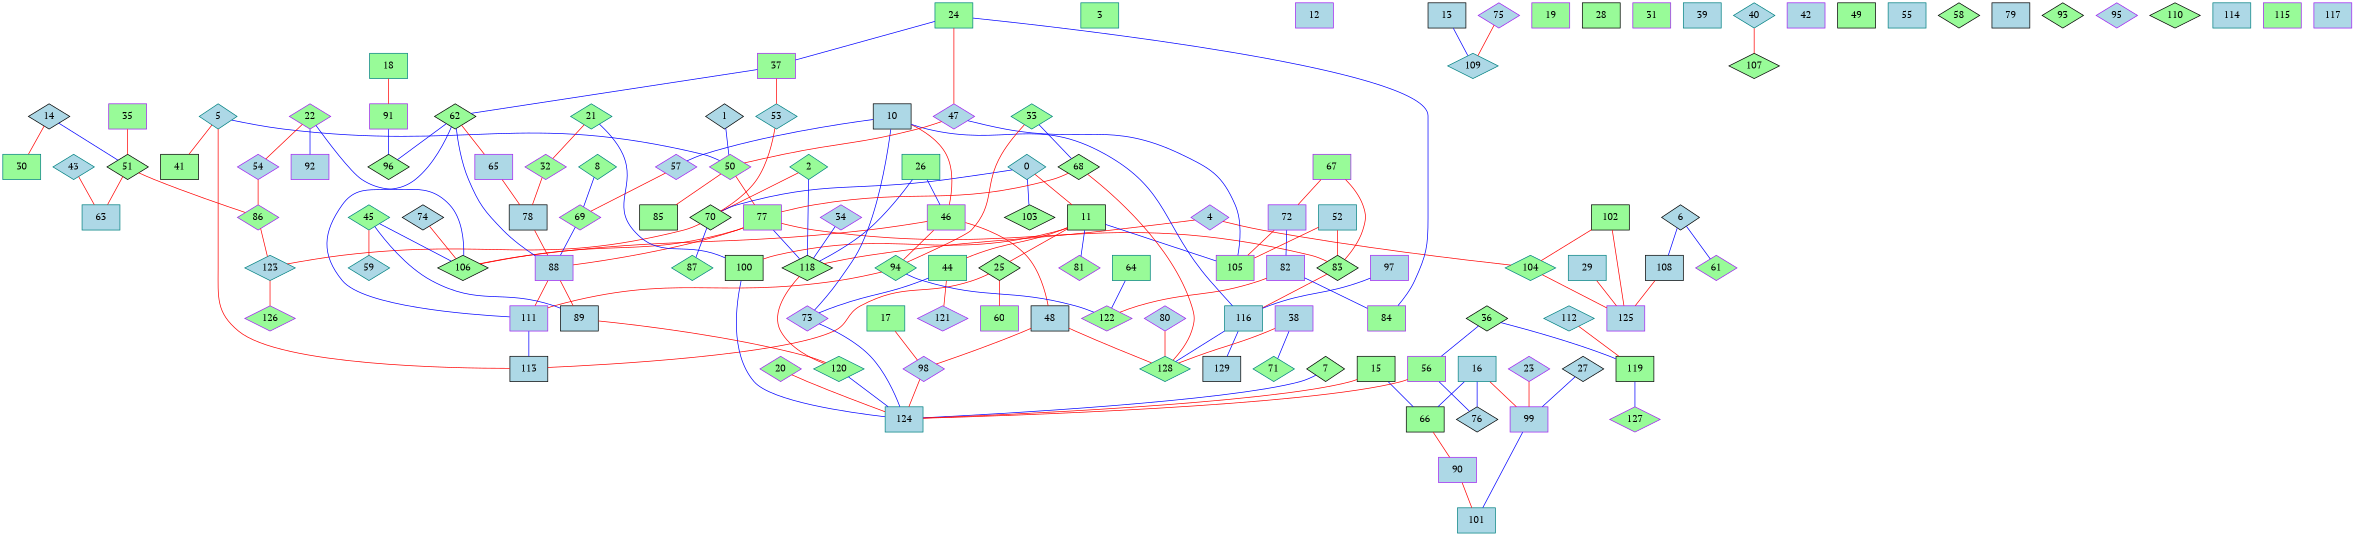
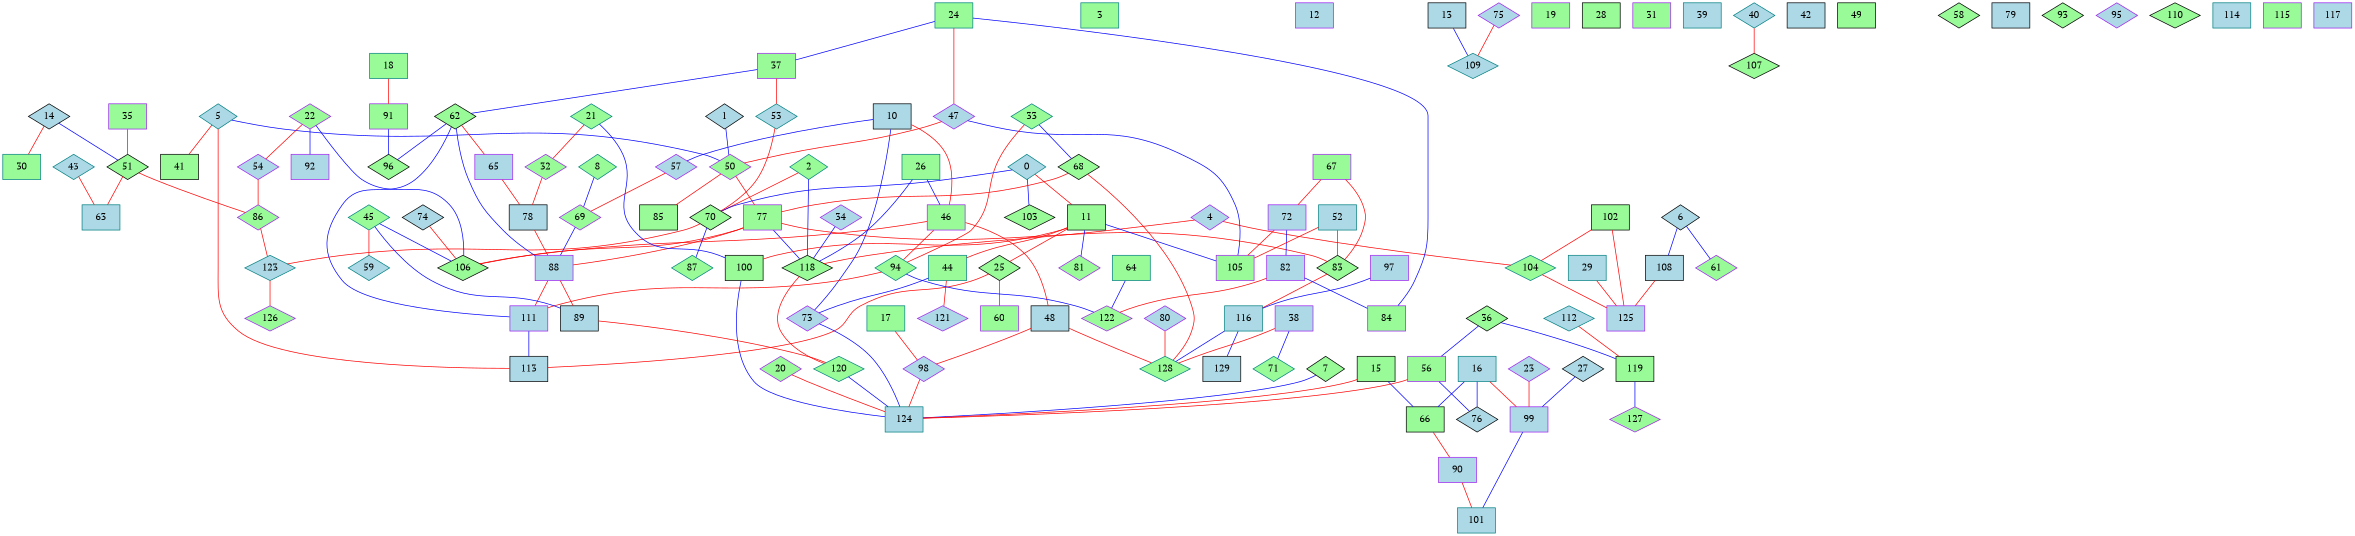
(1806, 15) -> (1806, 15)
(1907, 15) -> none
(1106, 155) -> none
